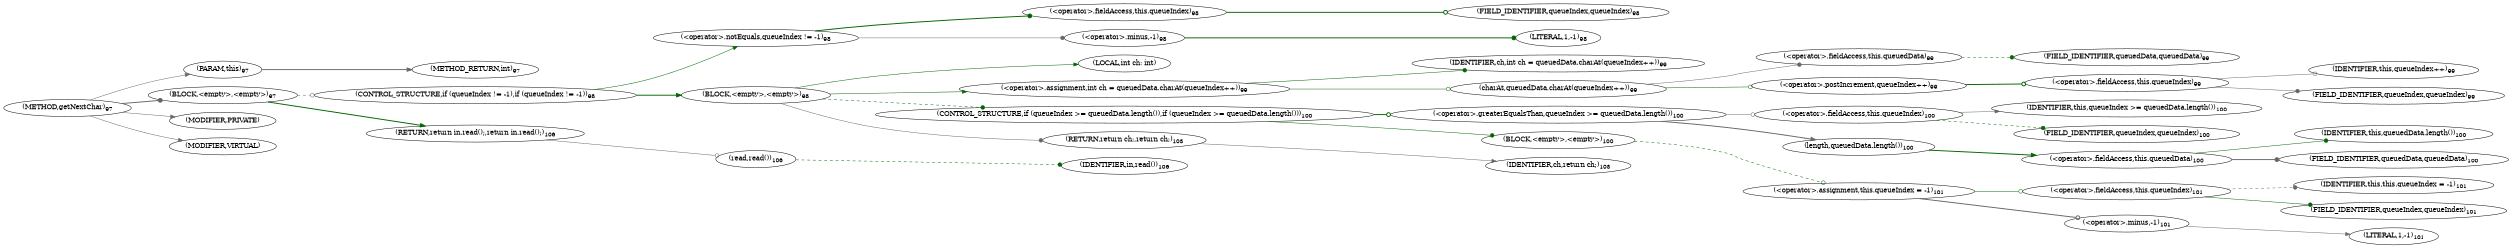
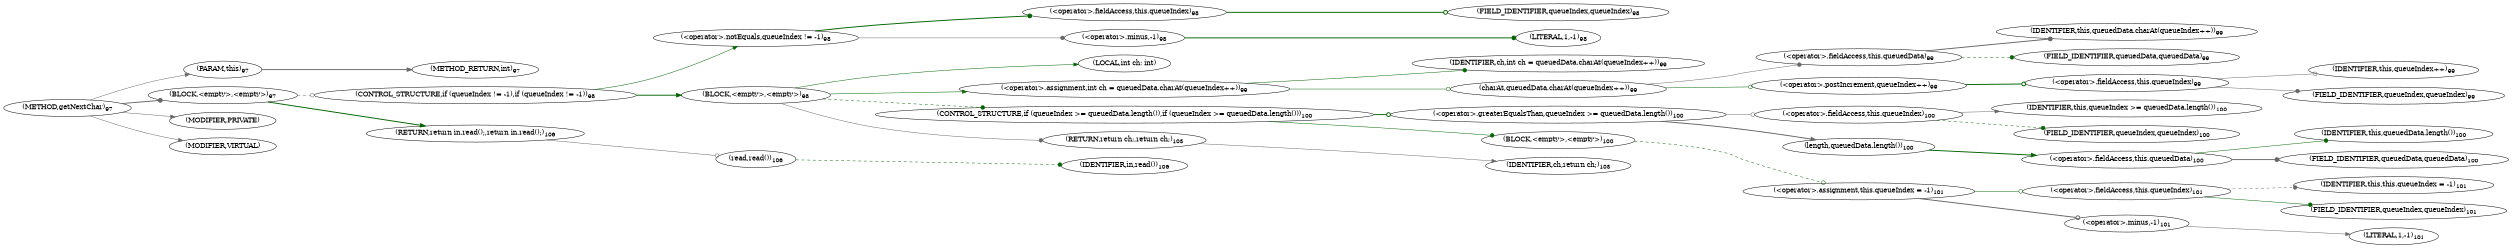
none -> (2127, 32)
